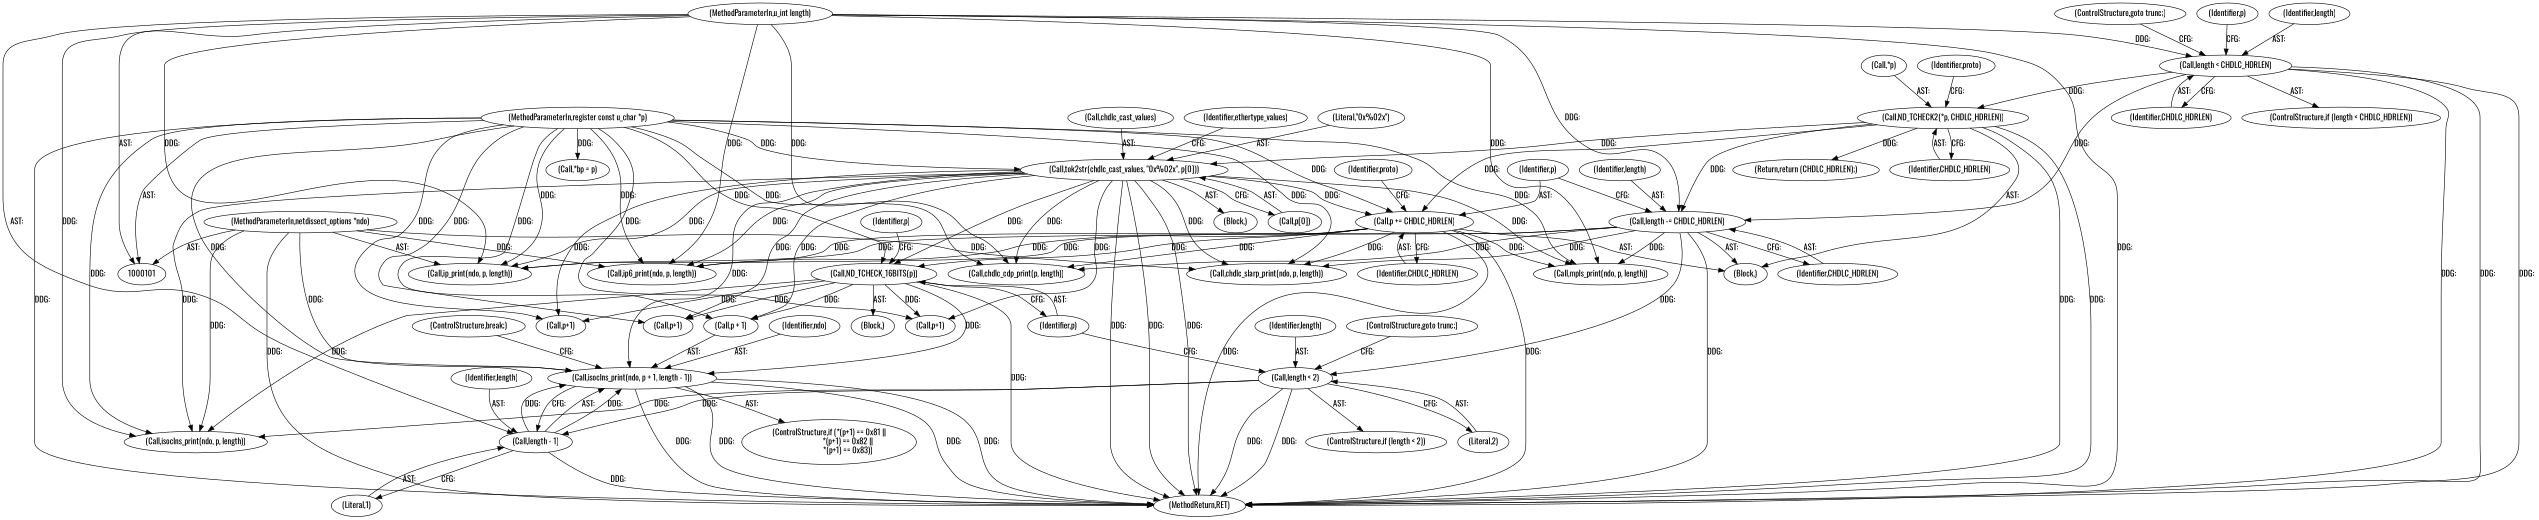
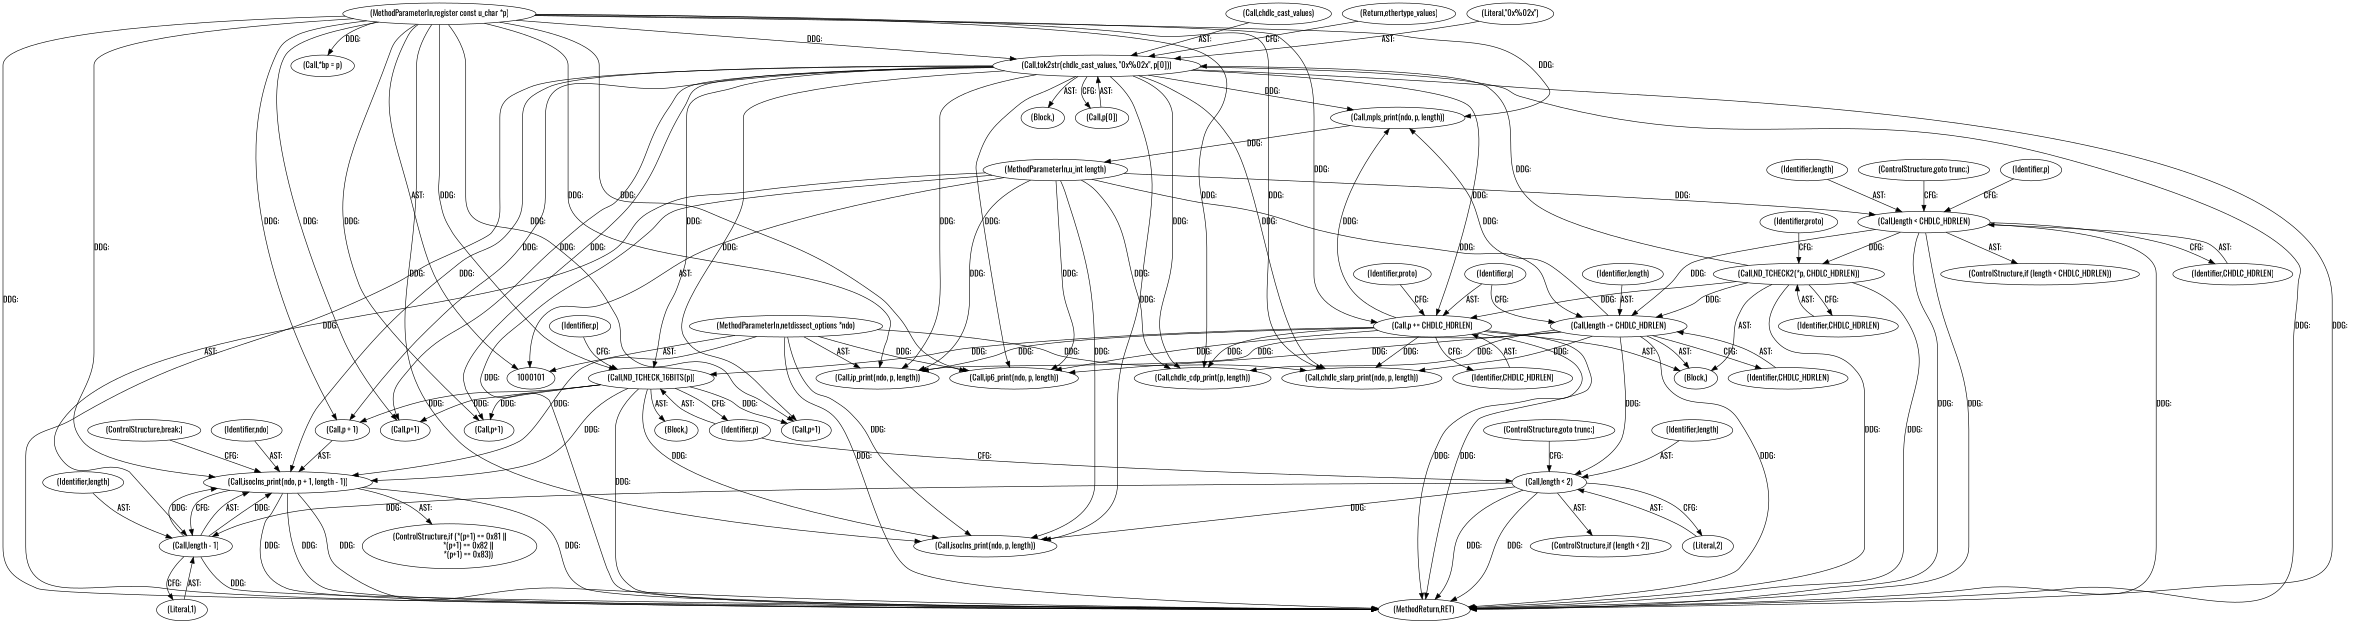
(1290, 34) -> (1236, 143)
(1884, 66) -> none
(1246, 118) -> (1399, 14)
(1806, 170) -> none
